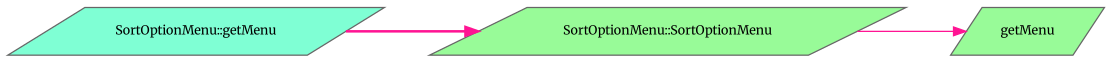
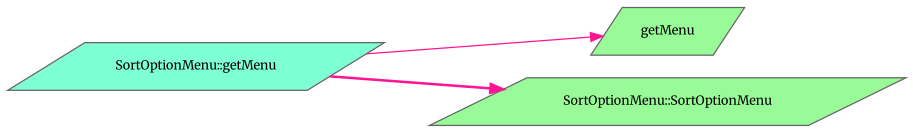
(905, 31) -> (478, 45)
